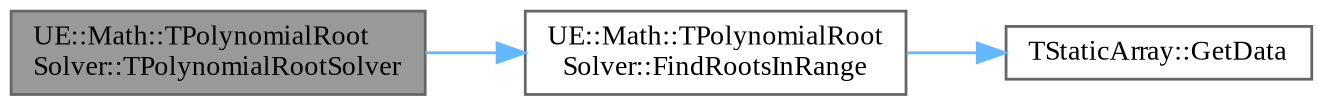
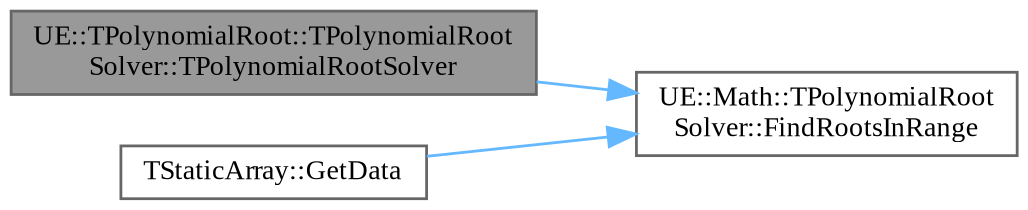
(218, 53) -> (274, 53)
(942, 53) -> (517, 147)
